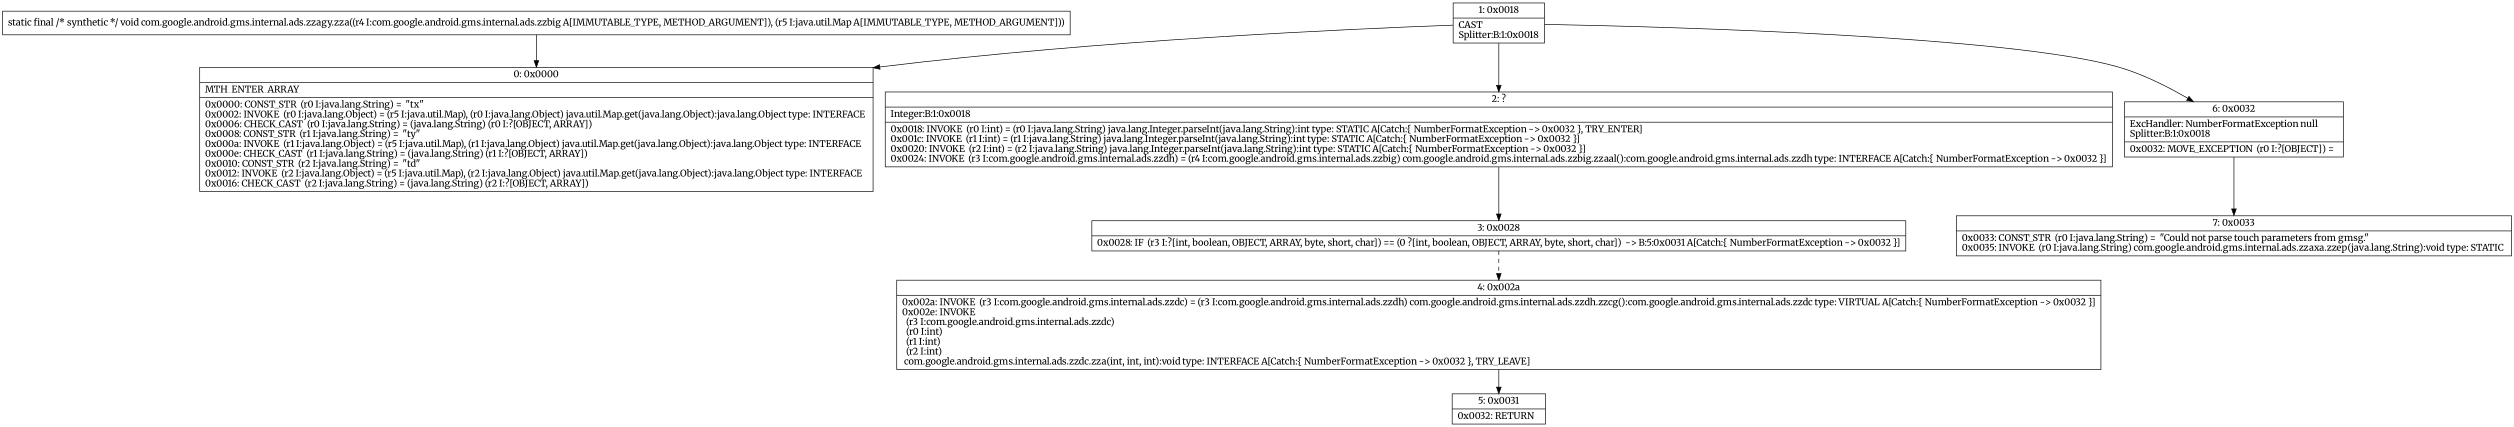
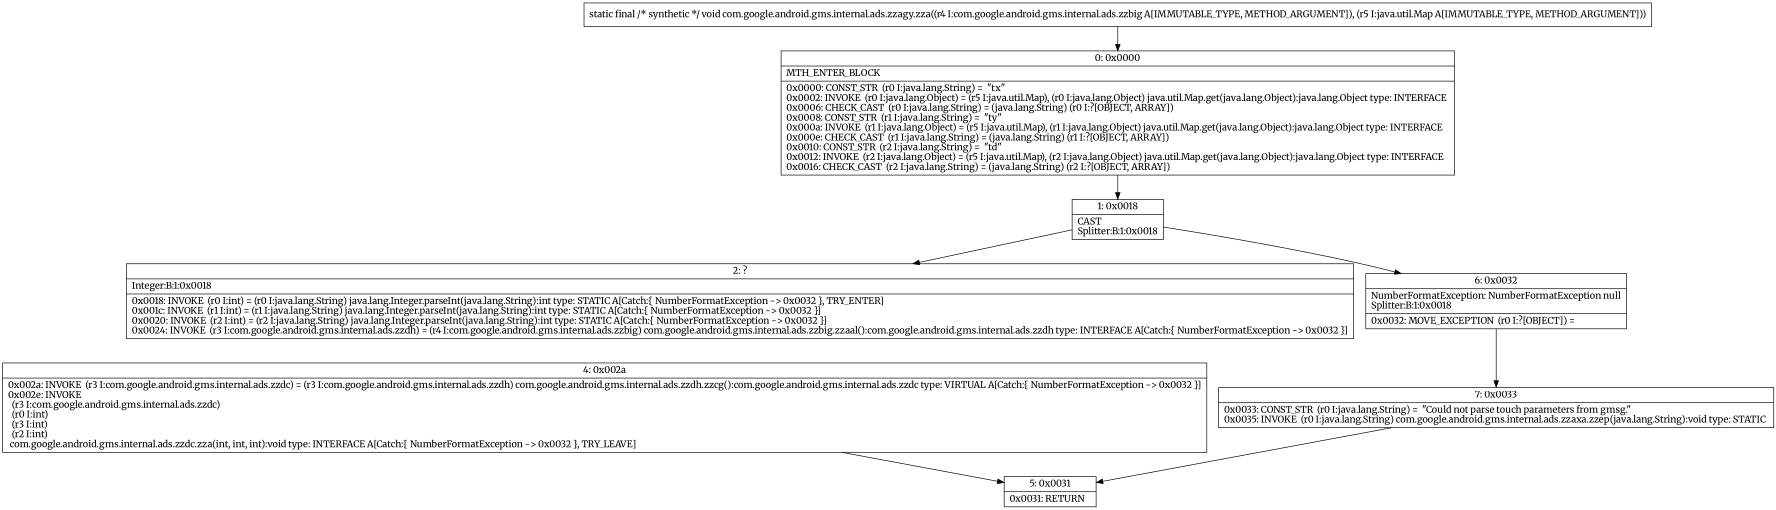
(1166, 40) -> (1118, 184)
(252, 90) -> (833, 73)
(2224, 124) -> (1496, 296)
(1499, 236) -> none
(921, 342) -> (28, 425)
(1499, 416) -> (1050, 499)
none -> (1247, 454)
